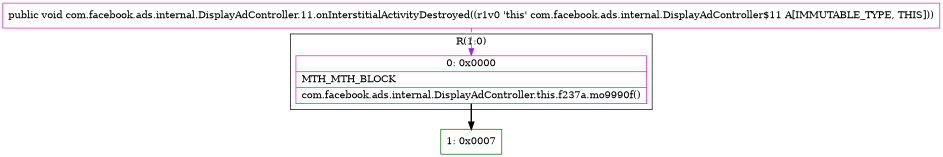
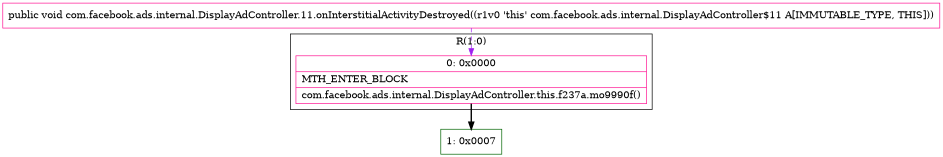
(349, 79) -> (355, 79)
